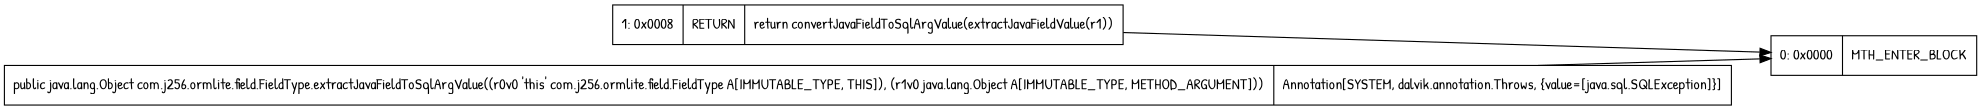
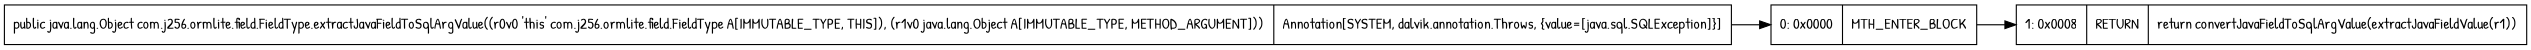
(1441, 42) -> (1991, 25)
